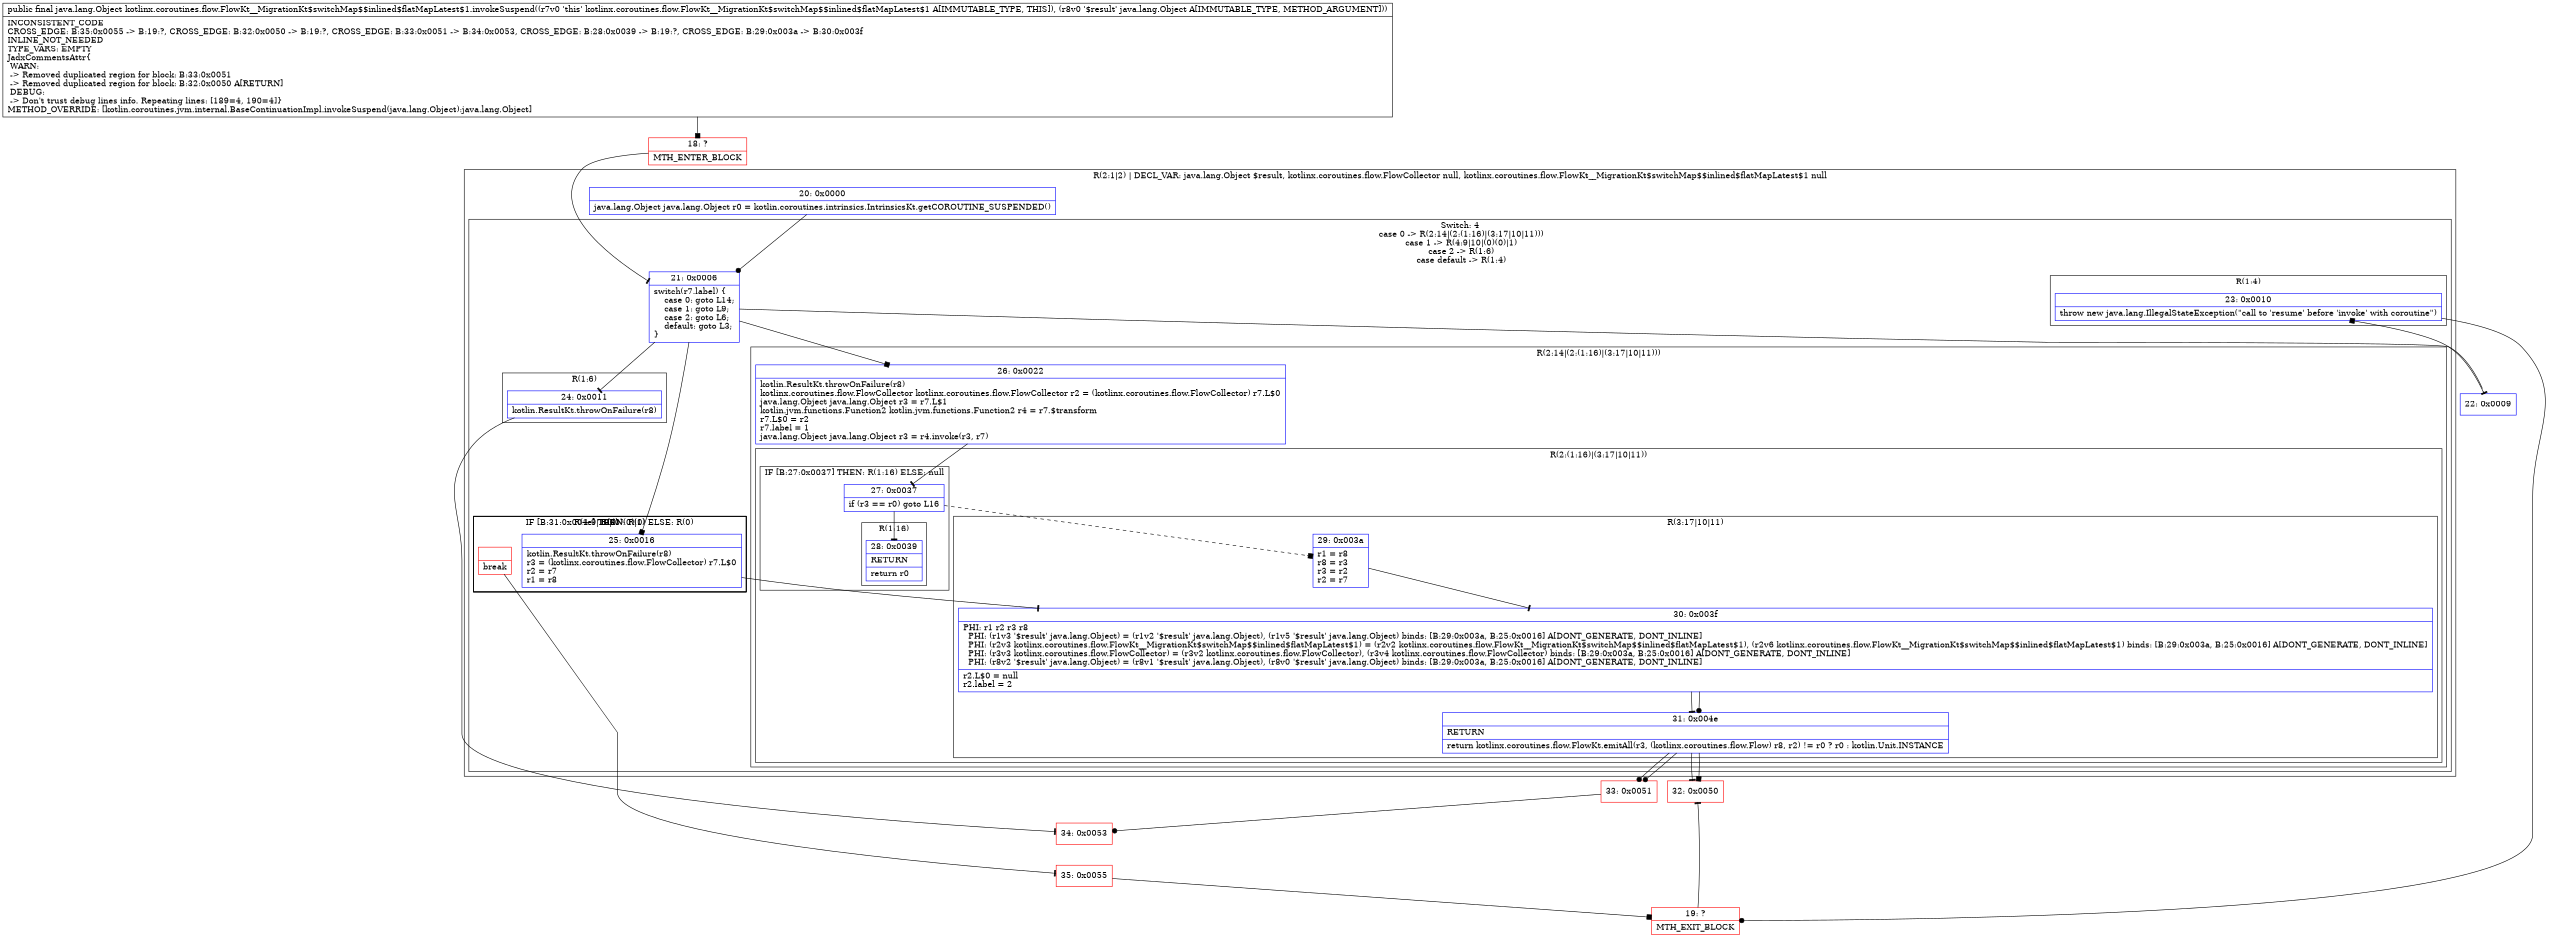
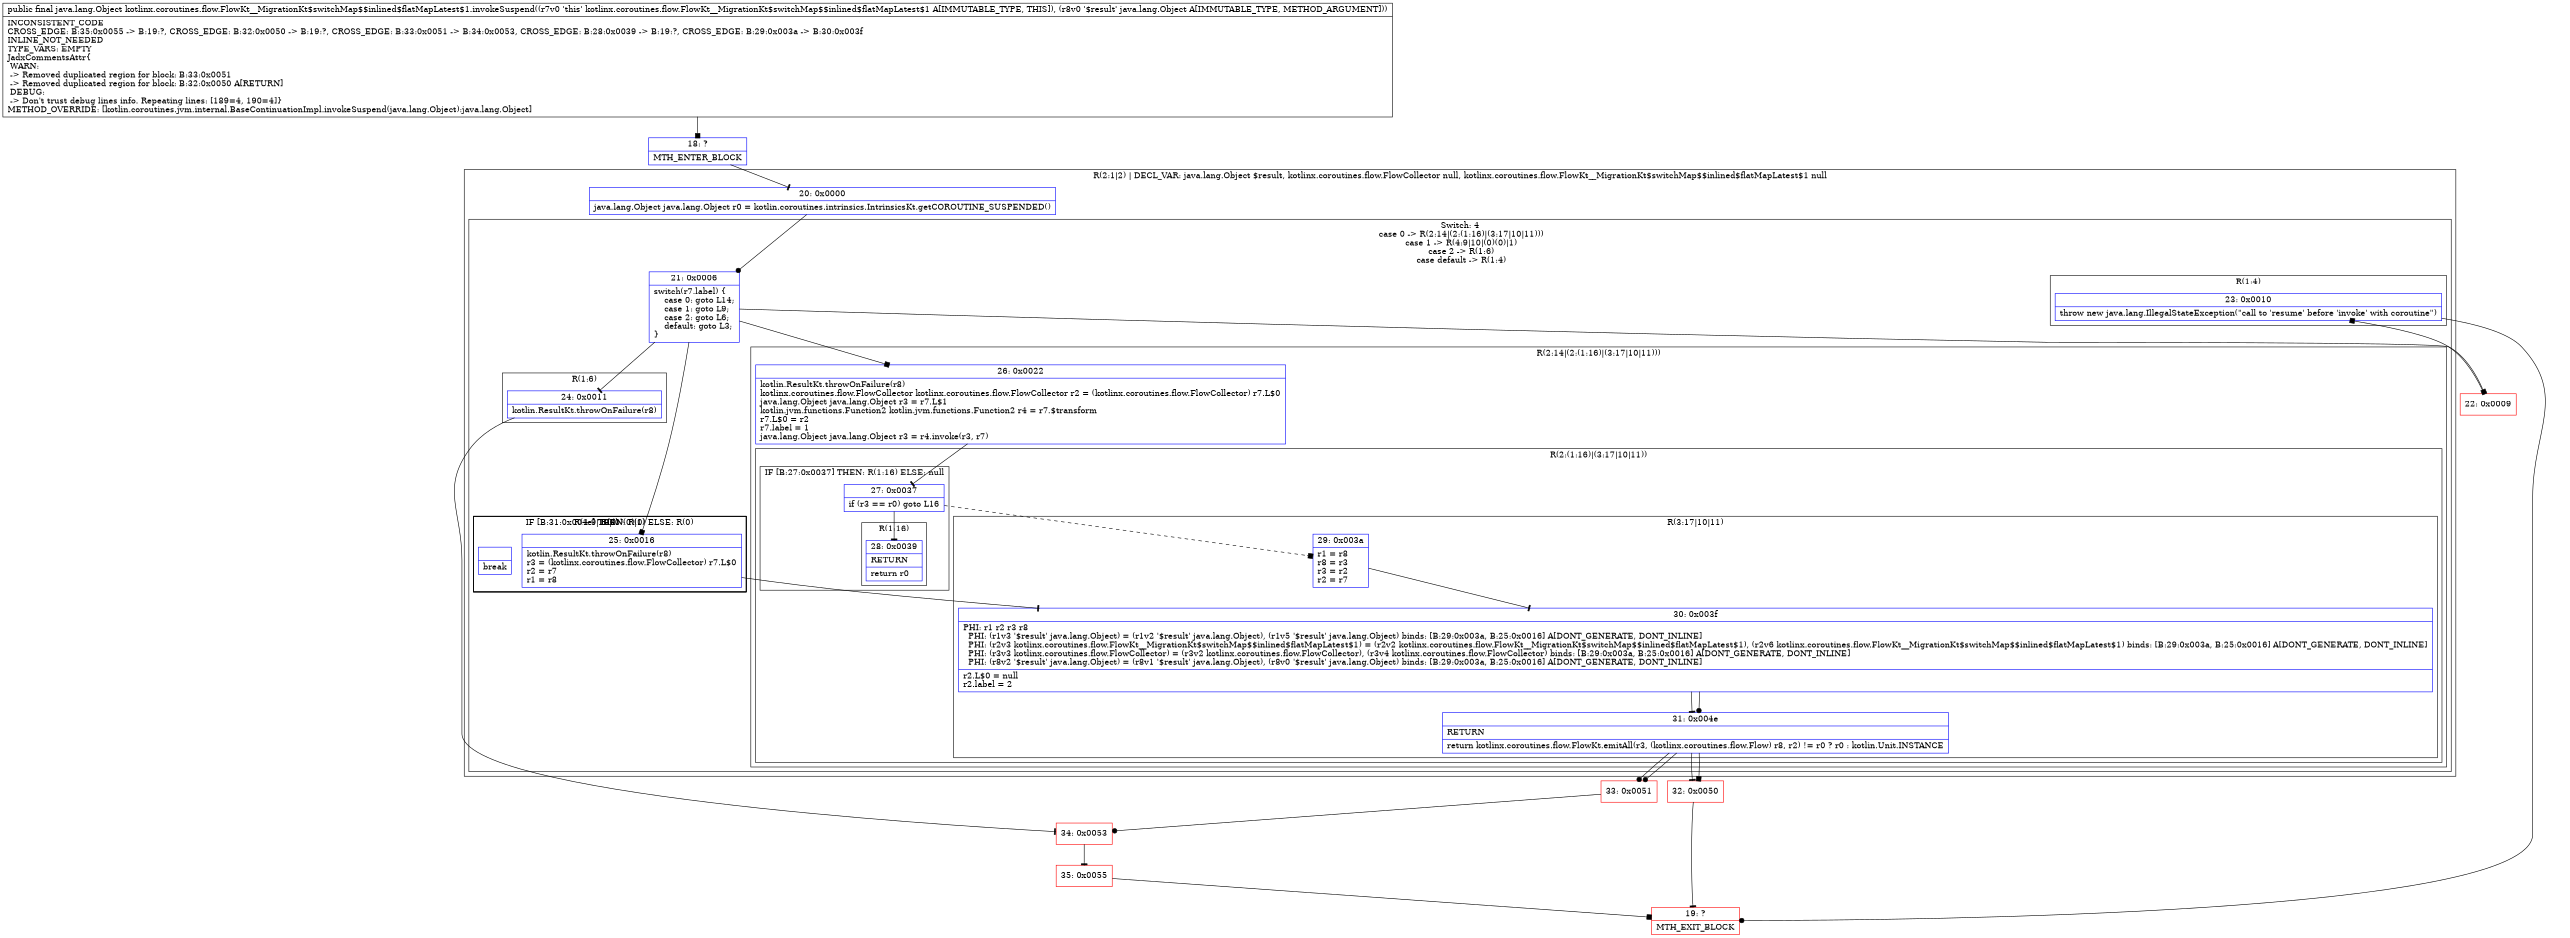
(698, 151) -> (698, 151)
(573, 204) -> (759, 176)
(1621, 333) -> (1621, 333)
(2488, 404) -> (2488, 404)
(495, 561) -> (495, 561)
(704, 830) -> (1084, 853)
(1699, 856) -> (1692, 853)
